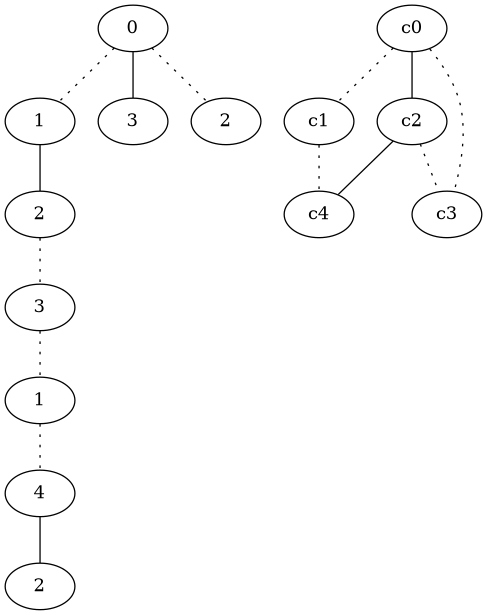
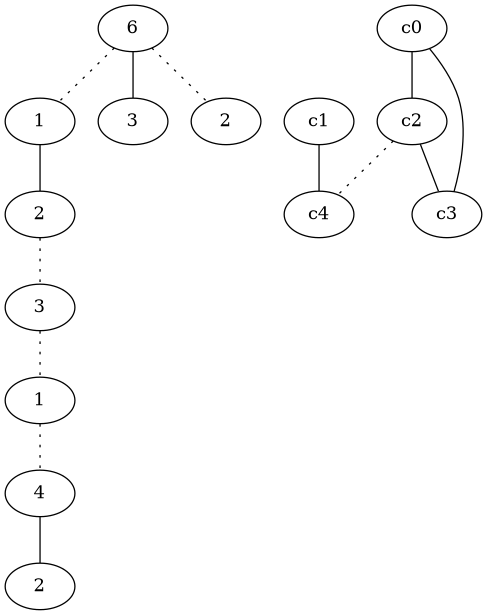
(133, 28) -> (133, 28)
(366, 75) -> none
(462, 116) -> (462, 116)
(319, 168) -> (319, 168)
(366, 168) -> (366, 168)
(429, 168) -> (429, 168)
